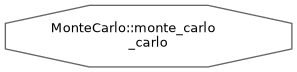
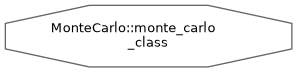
(149, 36) -> (149, 36)
